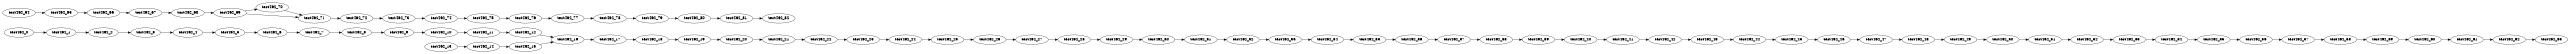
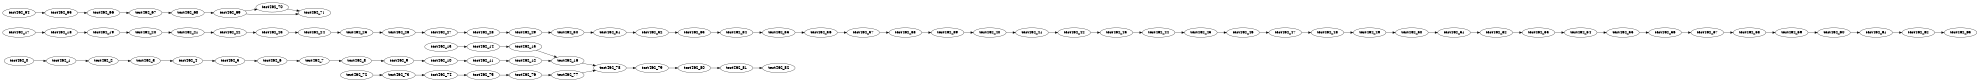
(334, 18) -> none
(588, 40) -> (588, 64)
